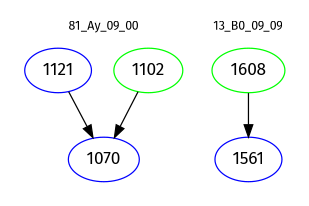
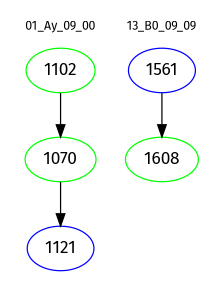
(104, 27) -> (61, 27)
(78, 109) -> (61, 198)
(248, 109) -> (162, 109)
(104, 159) -> (61, 159)
